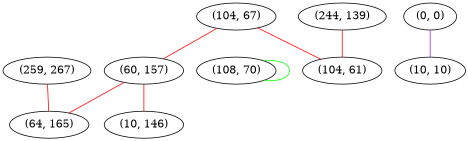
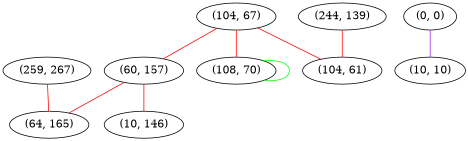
none -> (236, 44)
